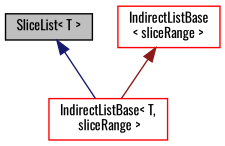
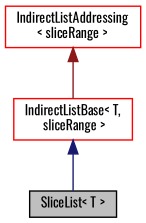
(169, 27) -> (73, 27)
(80, 75) -> (73, 172)
